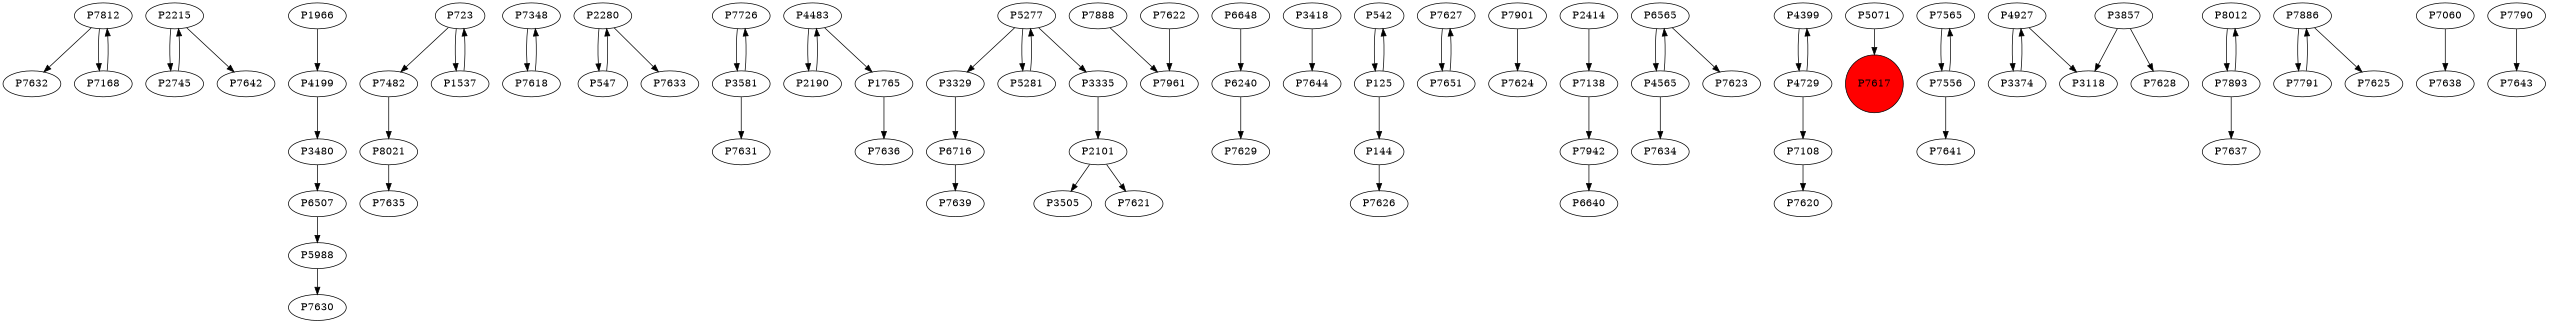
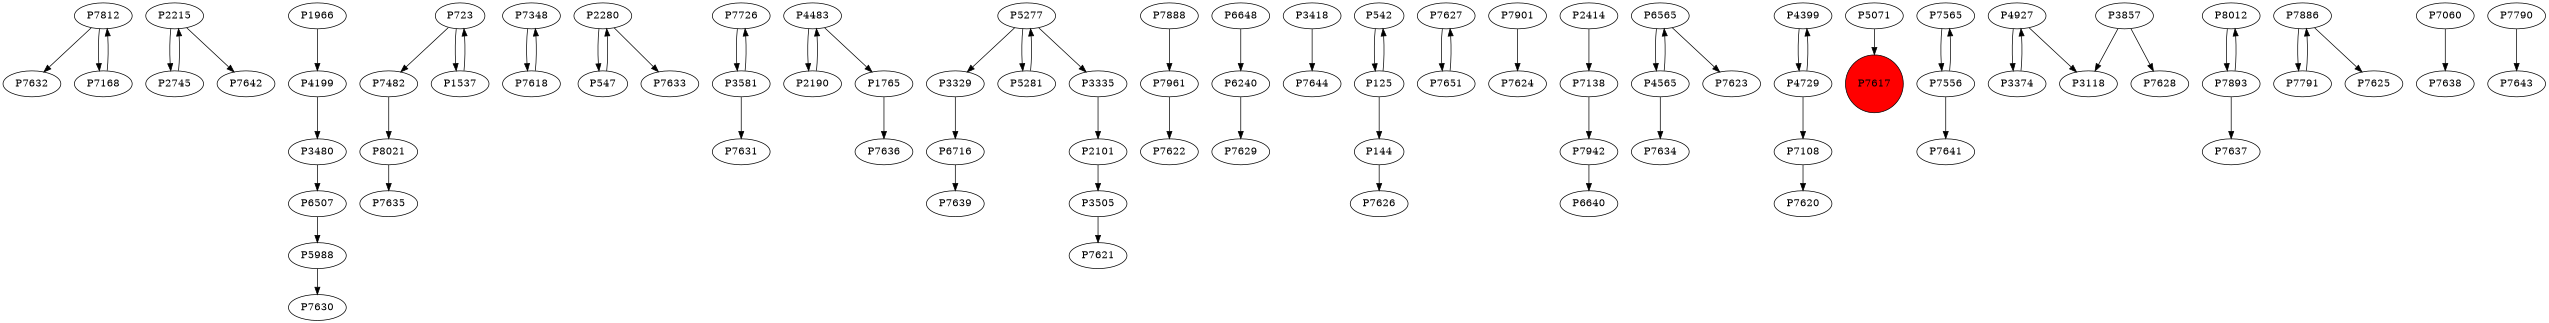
(1169, 46) -> (1169, 114)
(1114, 175) -> (1098, 226)
